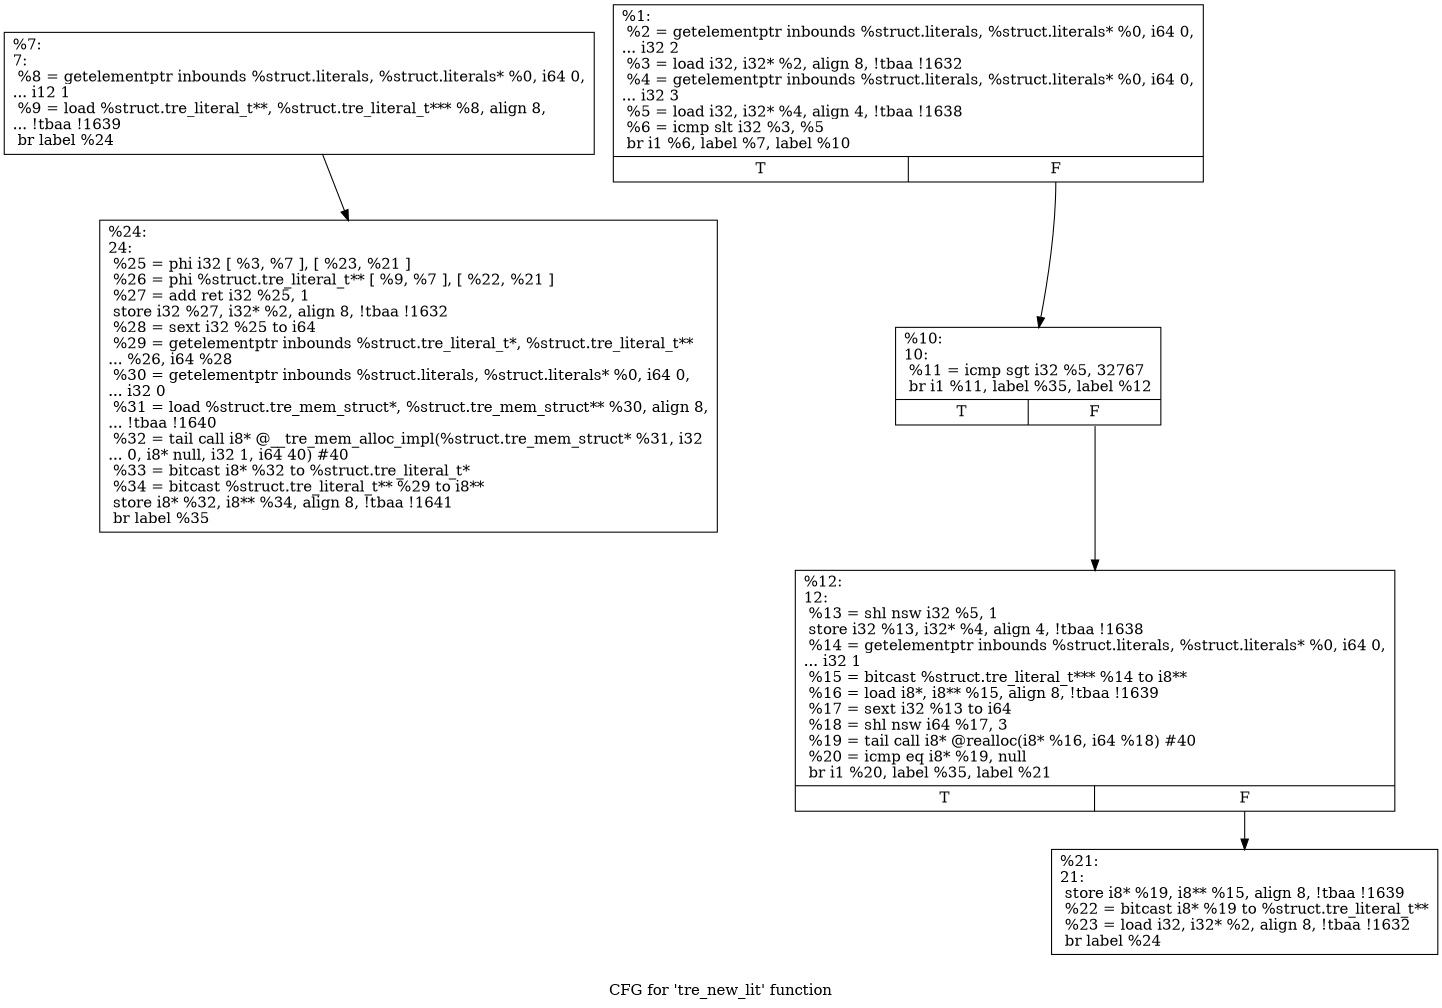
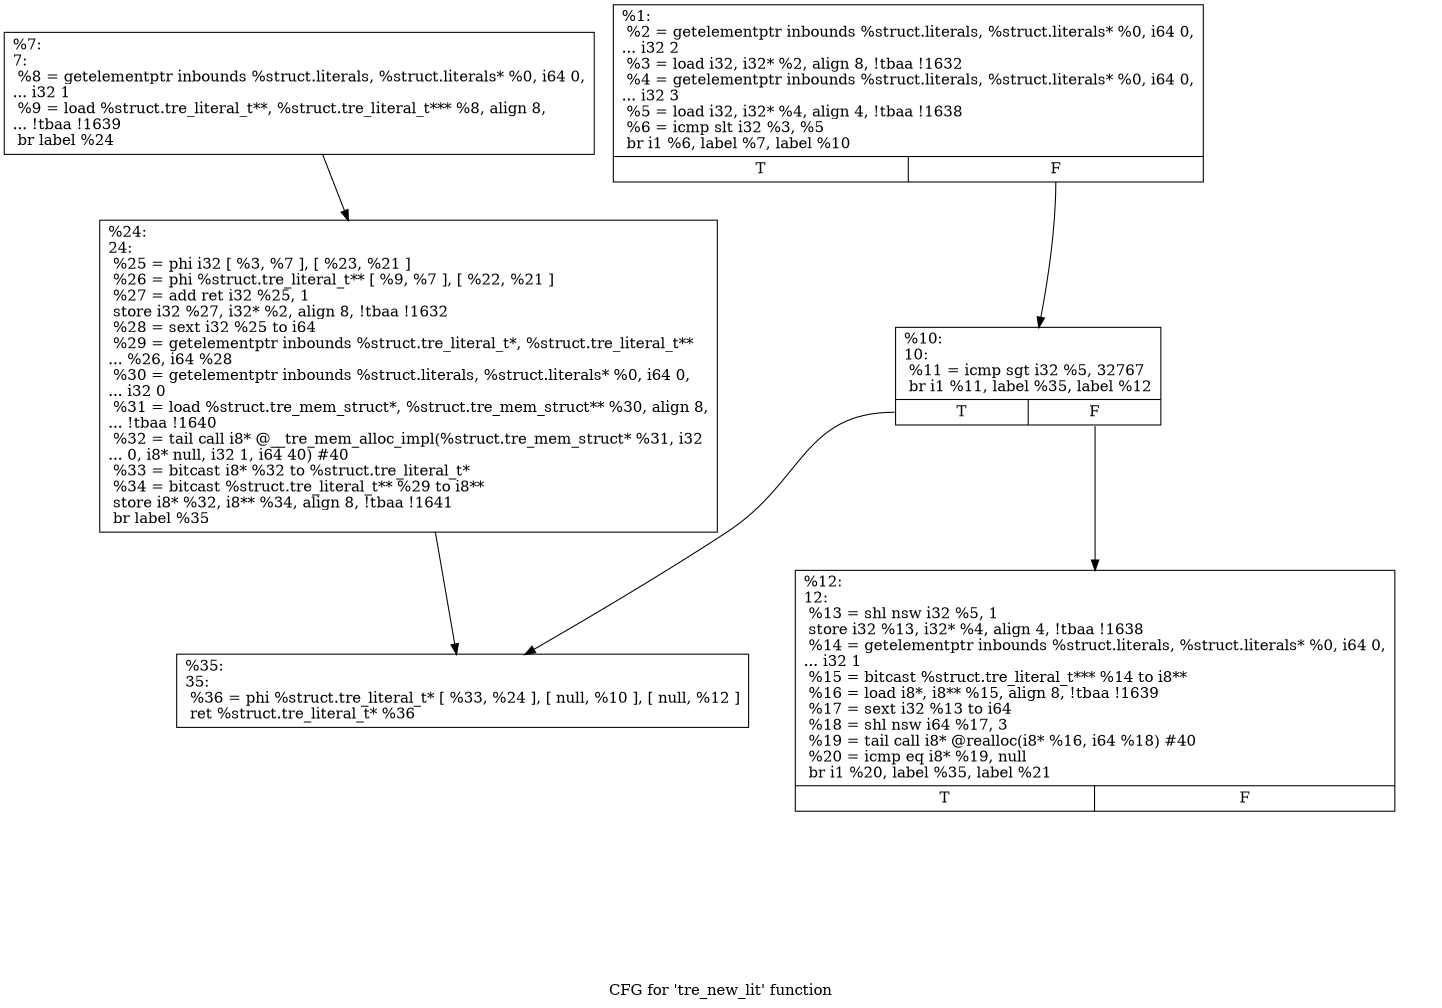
(42, 93) -> (42, 93)
none -> (463, 691)
(1245, 902) -> none
